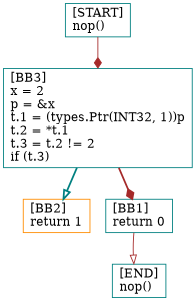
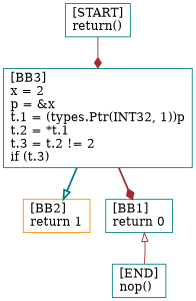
(98, 20) -> (98, 20)
(133, 244) -> (145, 253)
